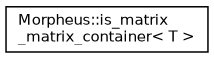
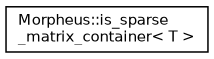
(107, 29) -> (107, 29)
